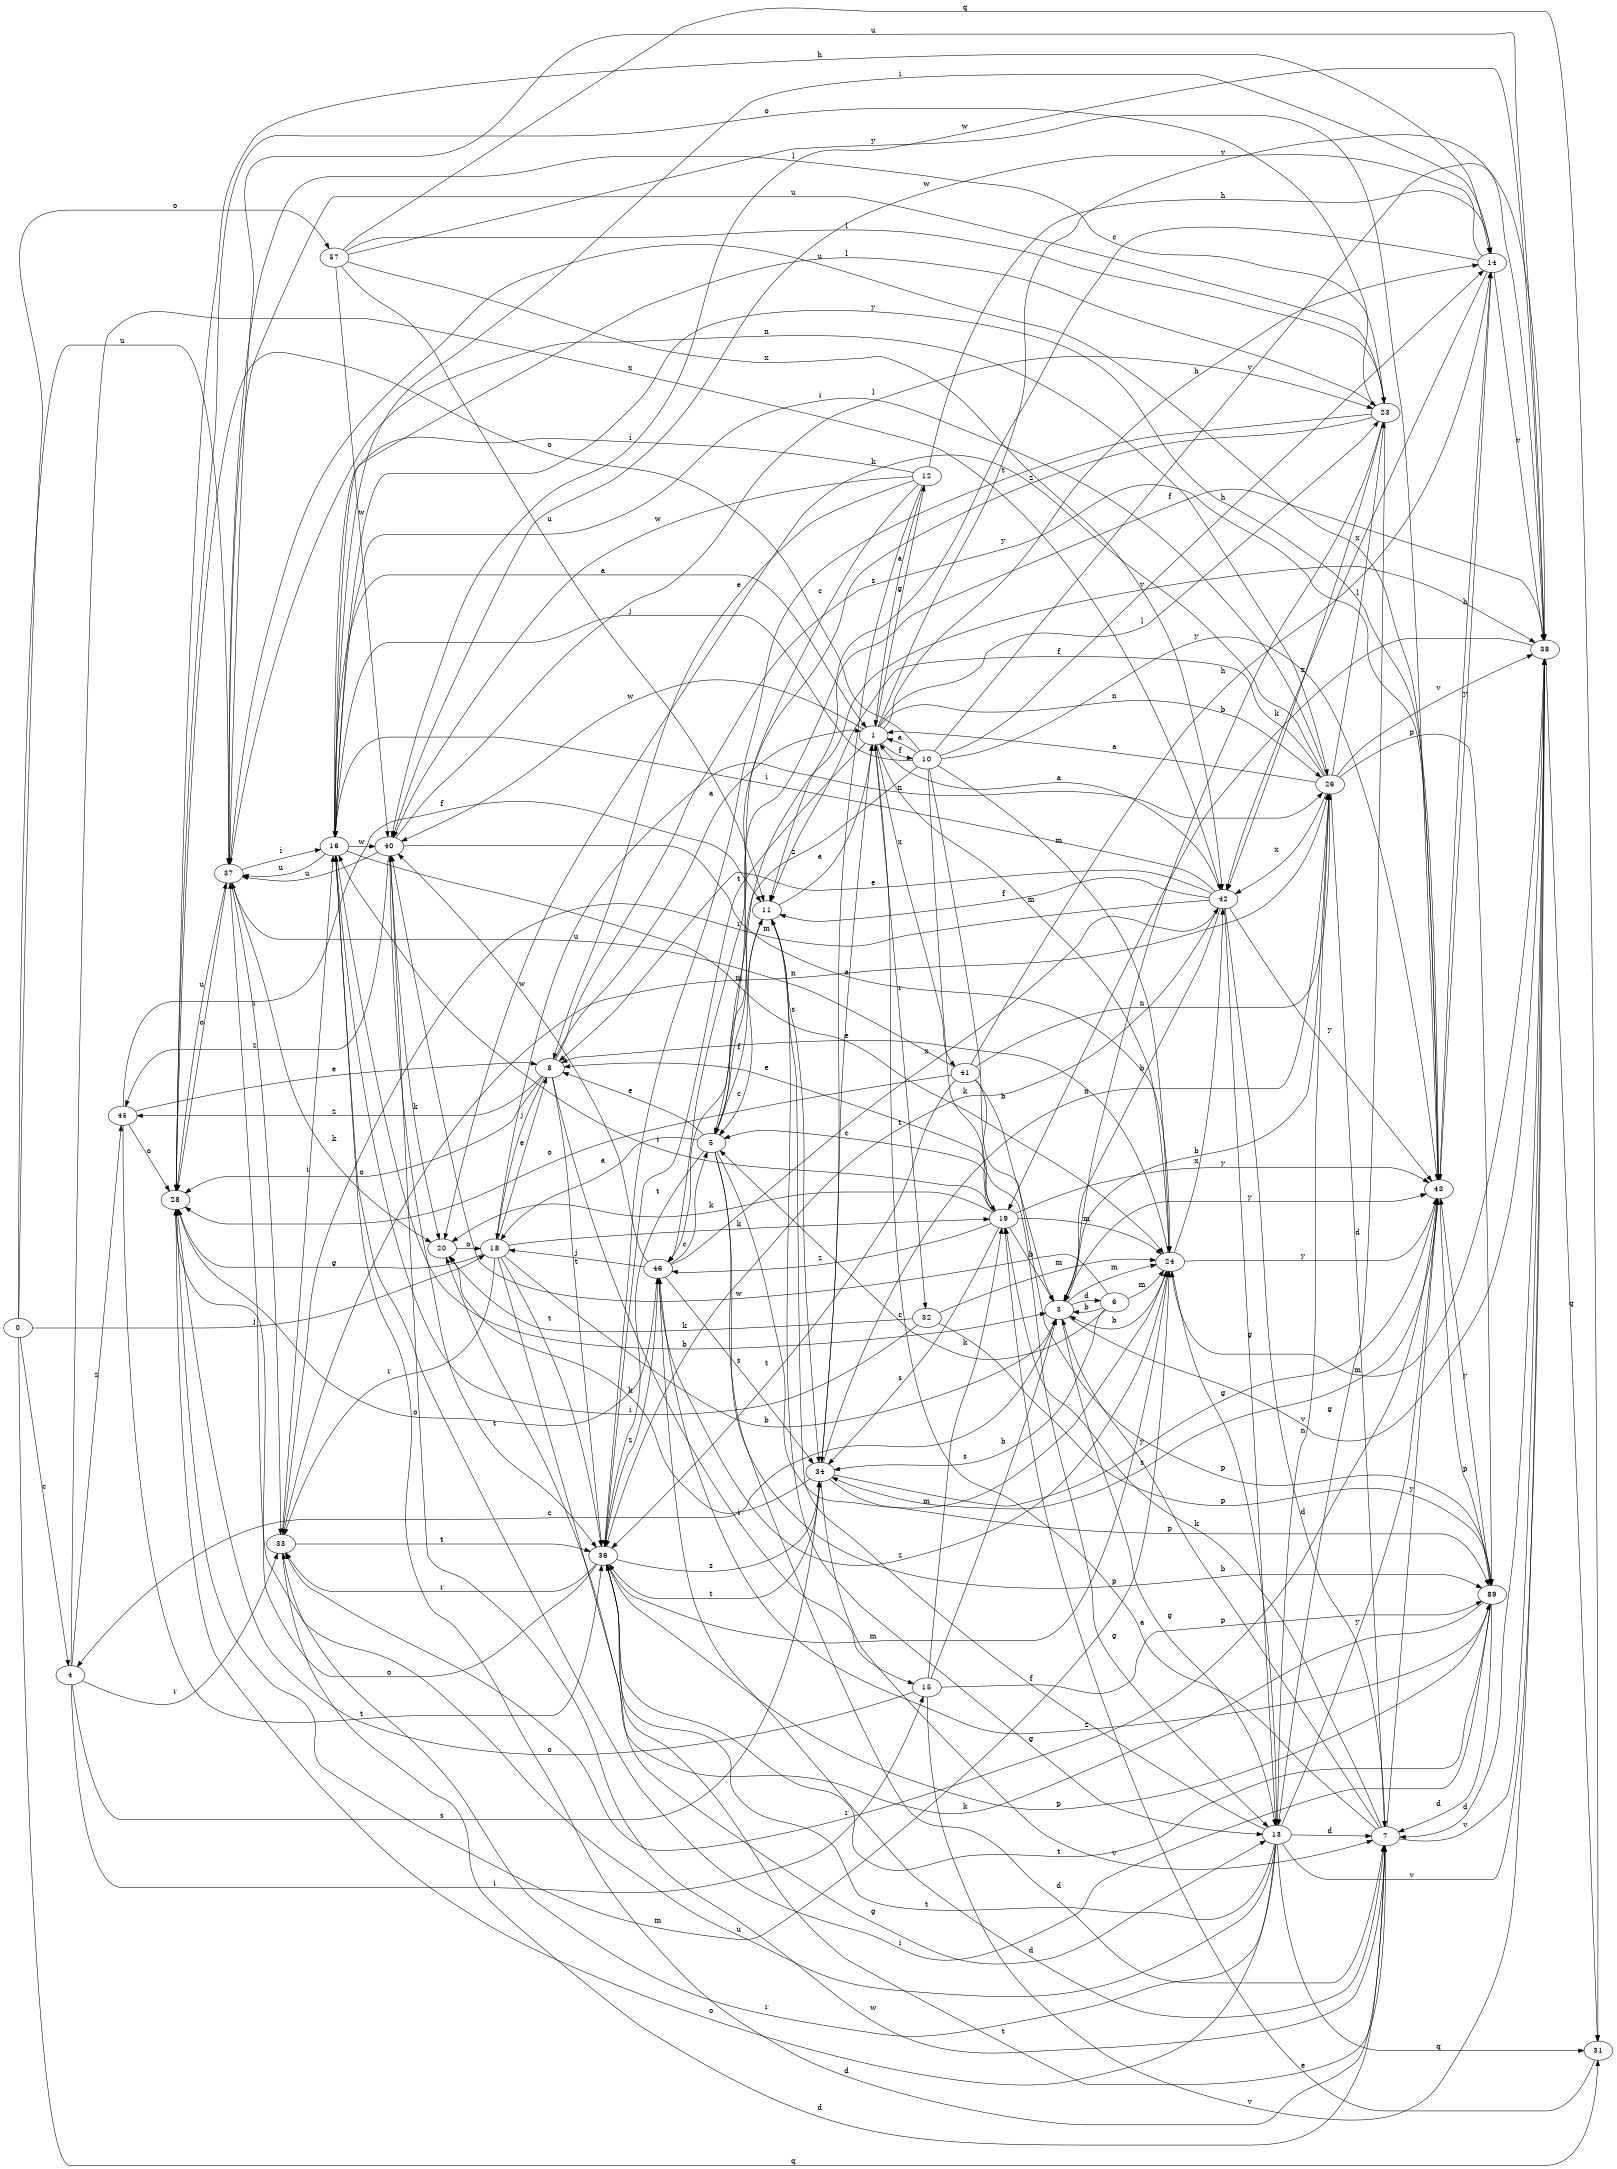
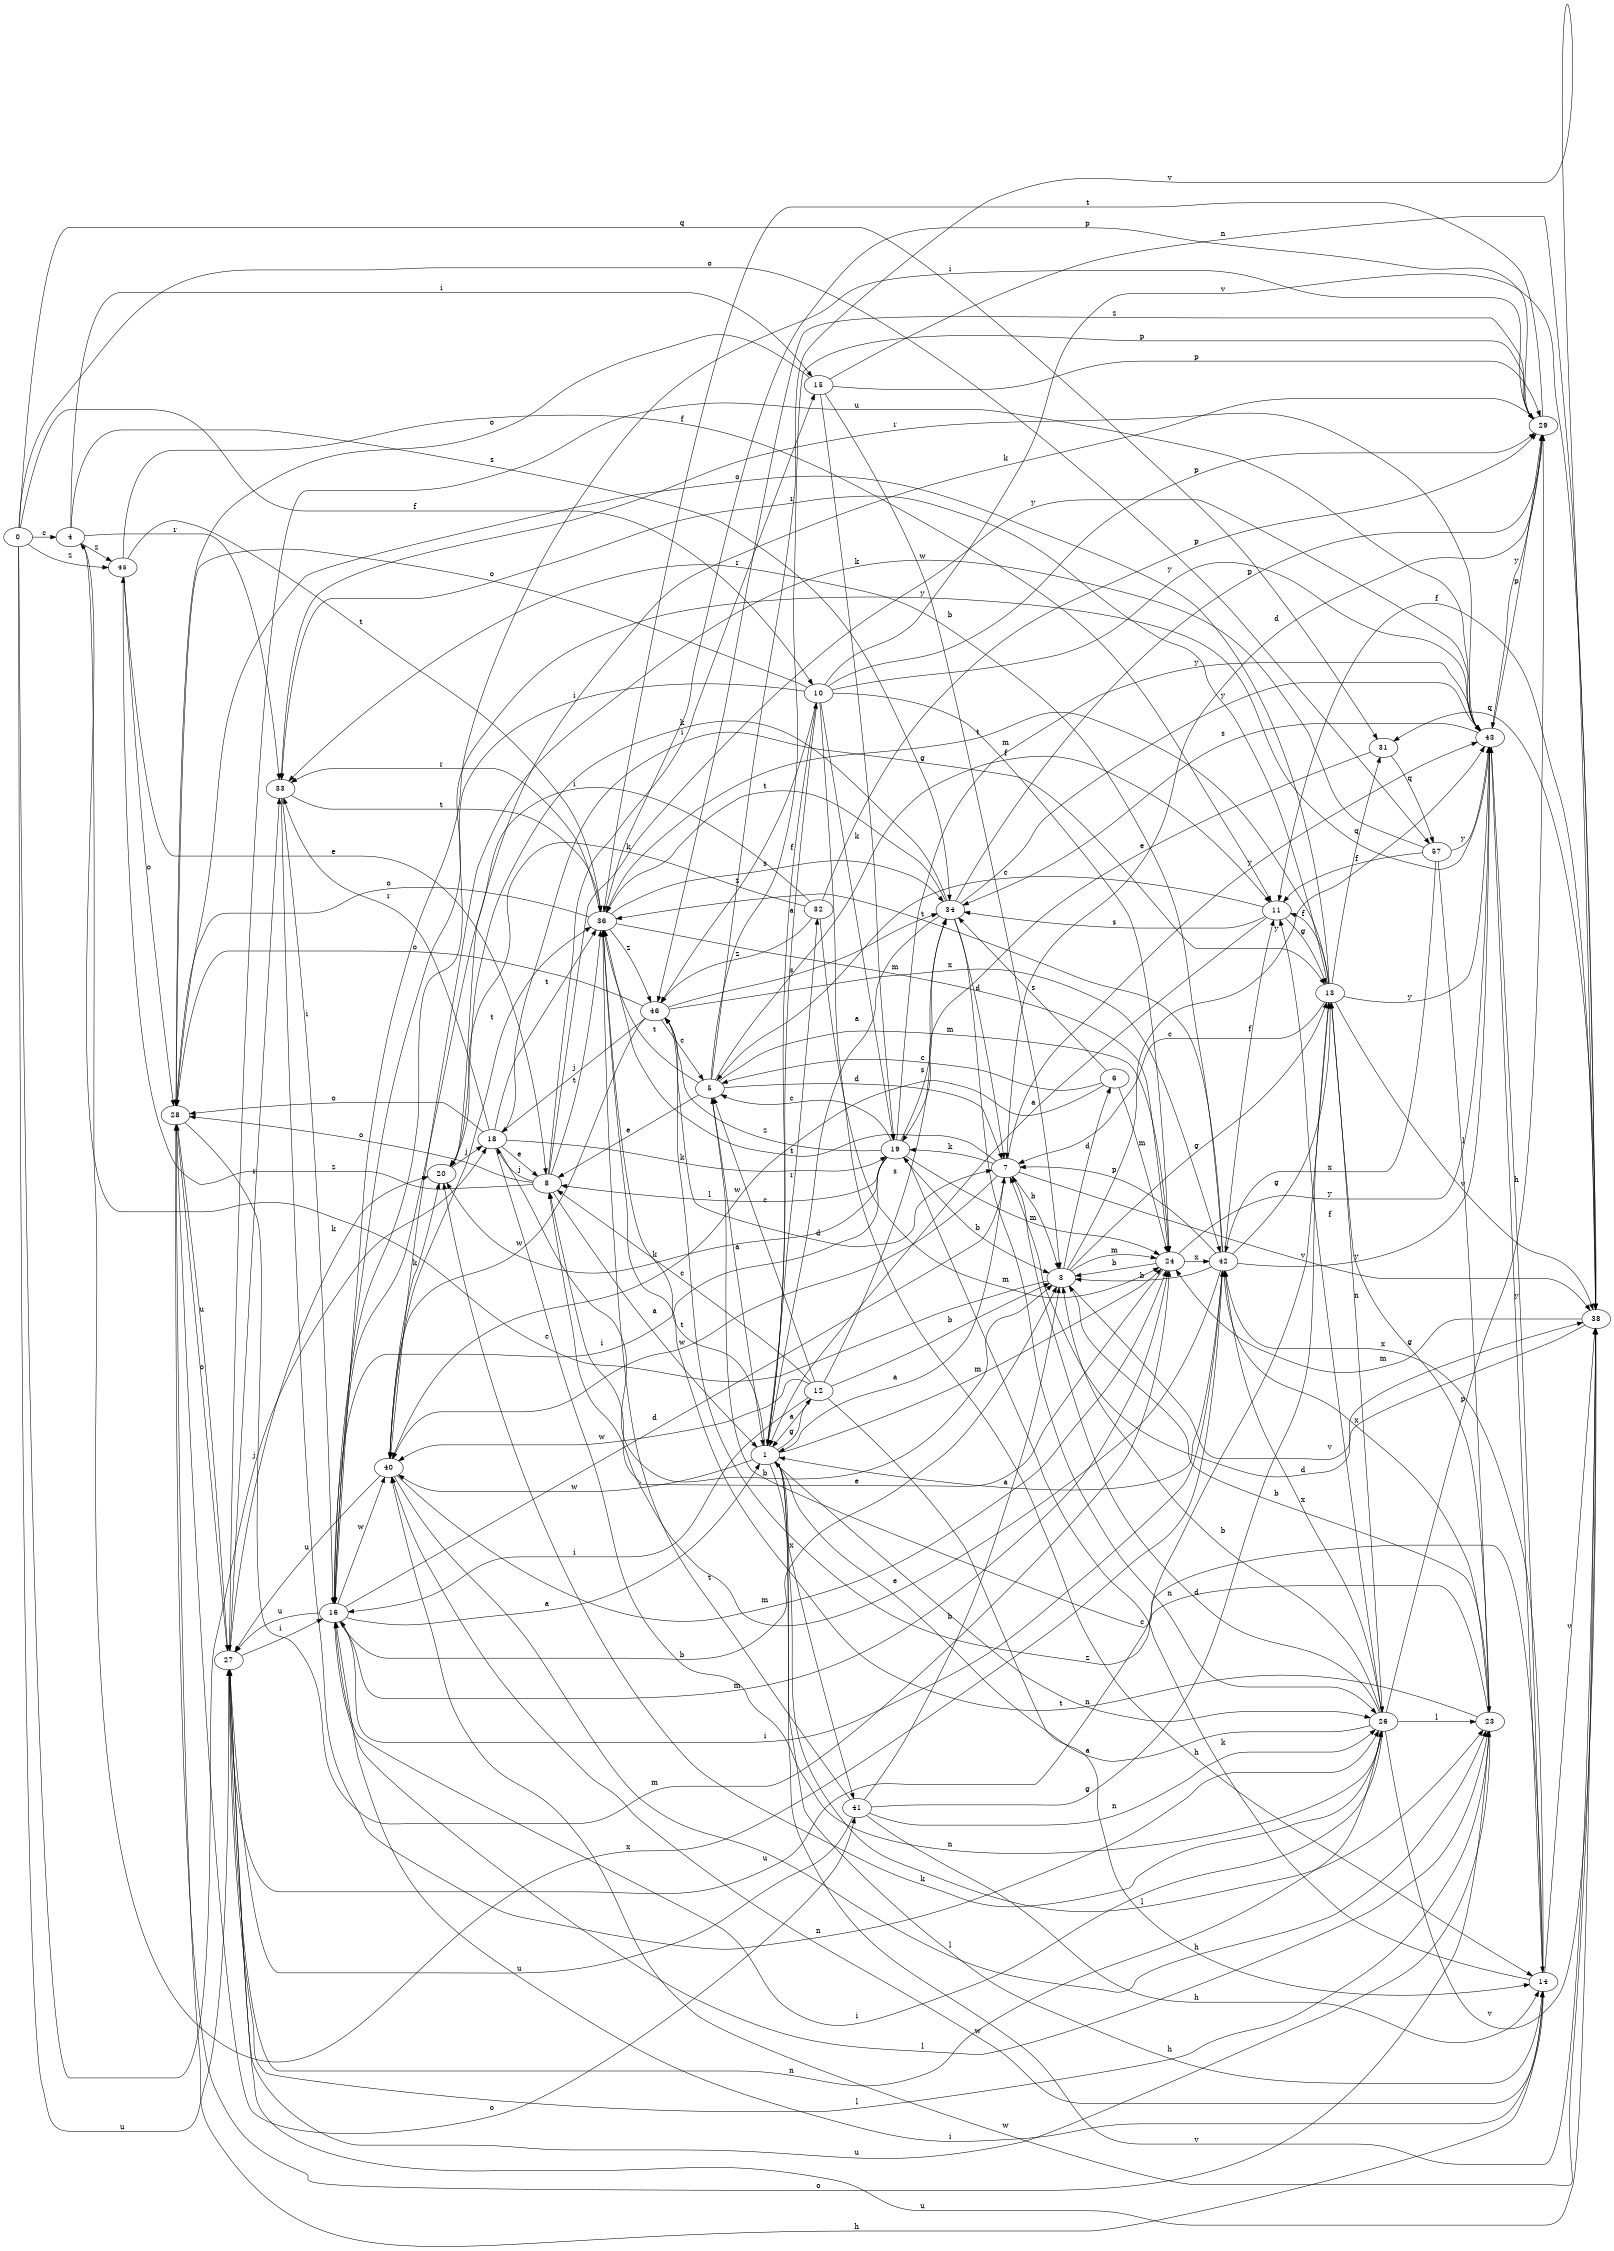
(1579, 387) -> (1414, 795)
none -> (387, 511)
(550, 519) -> (1357, 859)
(739, 585) -> (682, 1273)
(631, 611) -> (575, 696)
(1196, 832) -> (1153, 1635)
(229, 874) -> (229, 1660)
(322, 1050) -> (63, 562)
(767, 1068) -> (710, 1195)
(586, 1149) -> (228, 1980)
(598, 1177) -> (735, 1261)
(469, 1245) -> (467, 1152)
(334, 1263) -> (334, 1099)
(1091, 1311) -> (939, 1338)
(1303, 1512) -> (1115, 1170)
(1254, 1539) -> none
(904, 1559) -> (739, 959)
(1492, 1595) -> (1543, 426)
(1330, 1831) -> (1170, 1035)
(1115, 1854) -> (978, 989)
(1250, 2102) -> (1223, 234)
(808, 2113) -> none
